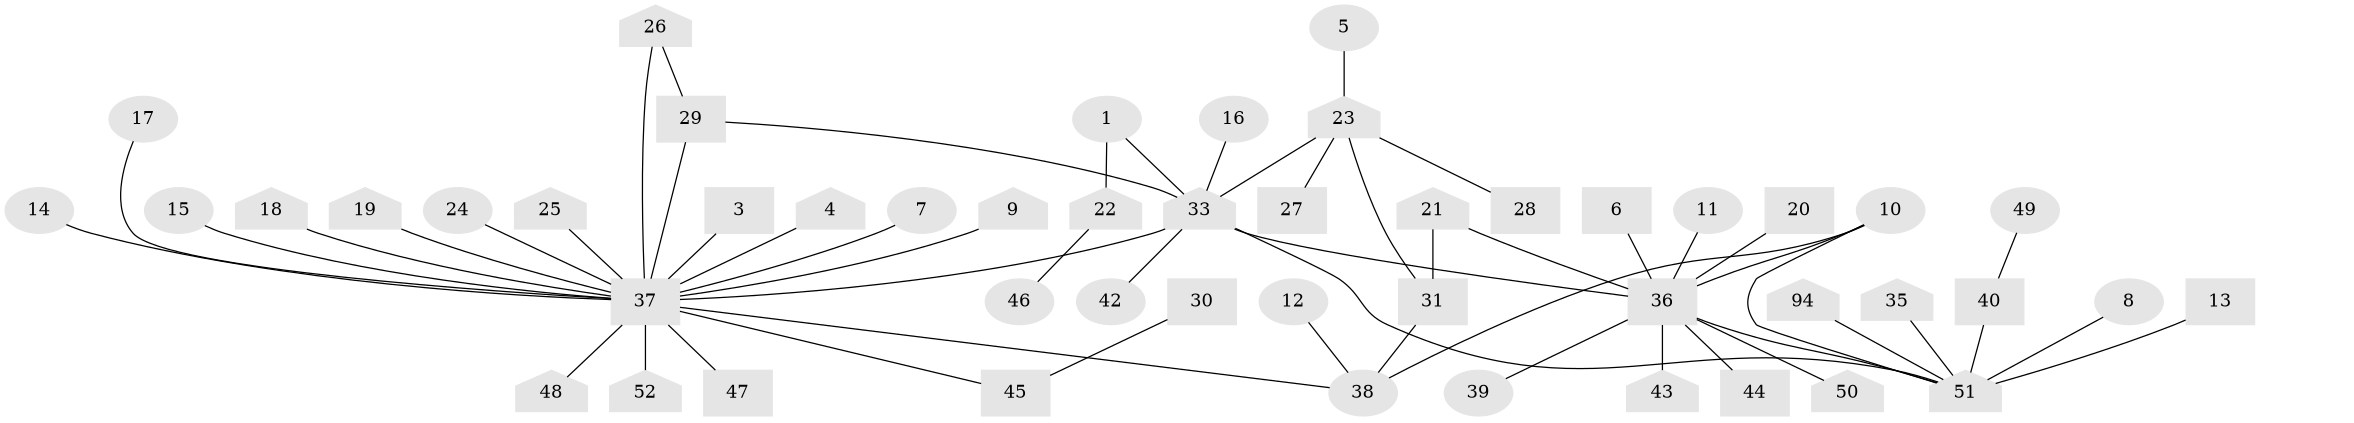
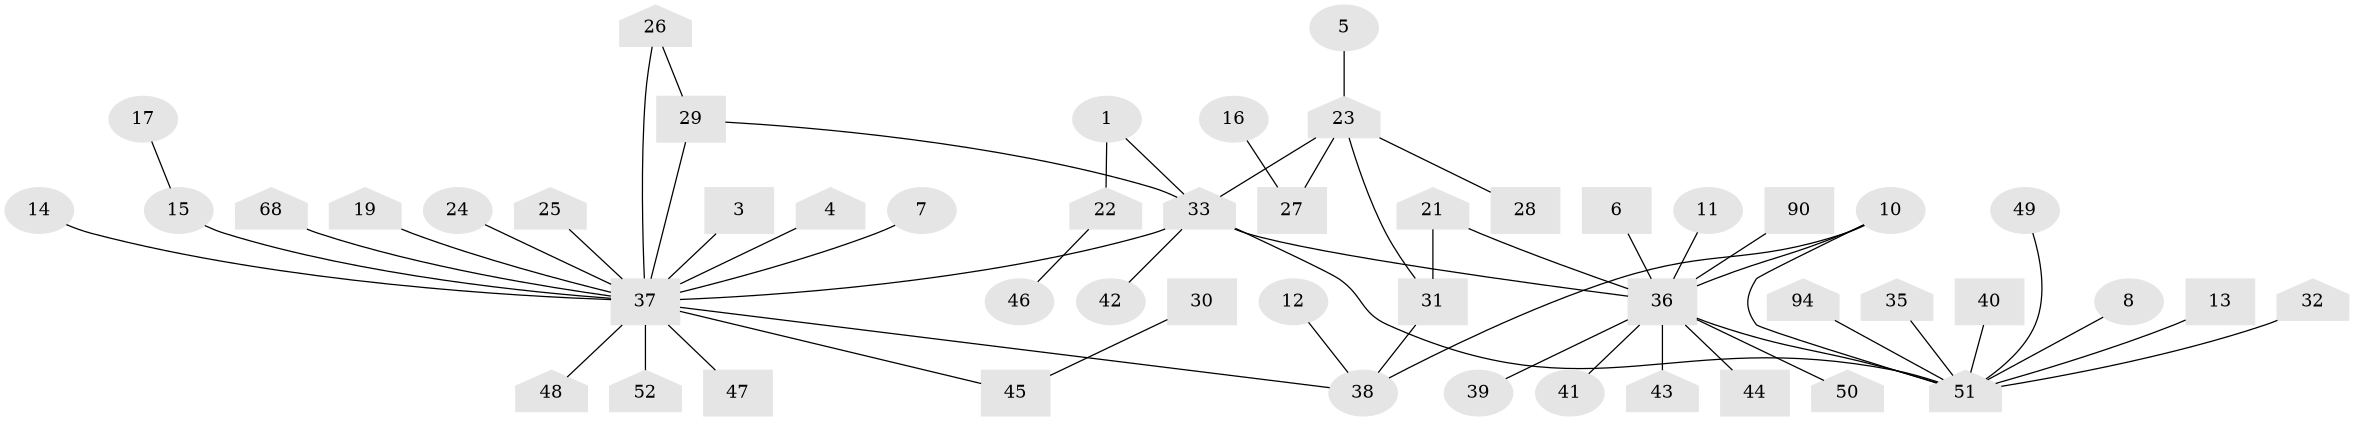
(1216, 166) -> (1261, 162)
(271, 210) -> (271, 210)
(1013, 210) -> none
(1799, 210) -> (1799, 210)
(2008, 256) -> (2038, 316)
(321, 274) -> (161, 165)
none -> (2313, 302)
none -> (1570, 393)
